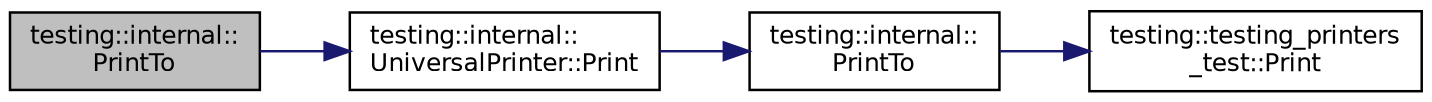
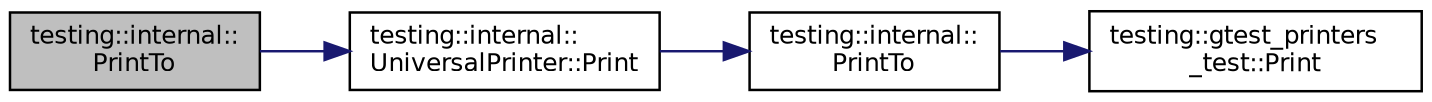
(1256, 51) -> (1256, 51)
